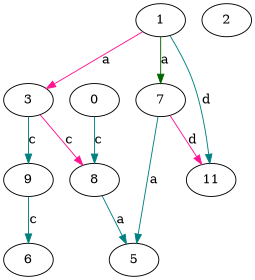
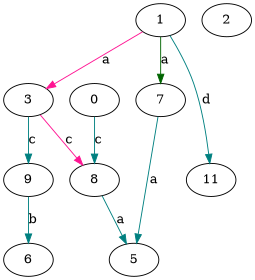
(183, 136) -> none
(33, 220) -> (33, 220)
